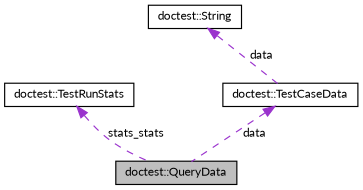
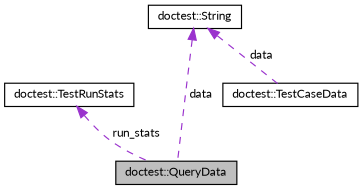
(135, 134) -> (135, 134)
(228, 137) -> (185, 101)
